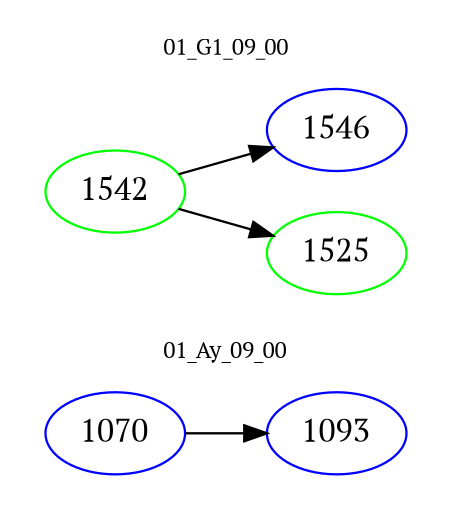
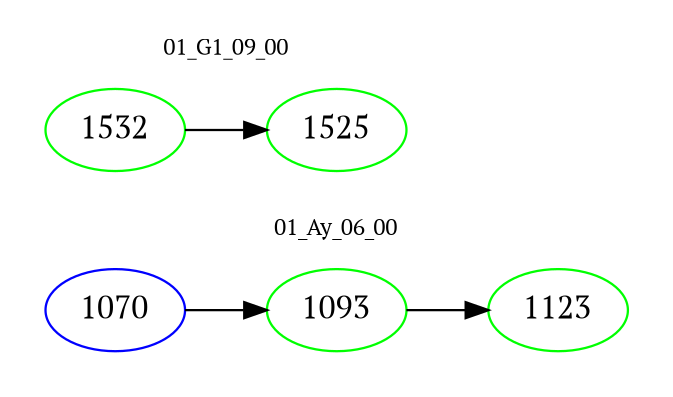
(337, 130) -> none
(115, 192) -> (115, 130)
none -> (558, 310)
(226, 352) -> (337, 229)
(337, 433) -> (337, 310)
